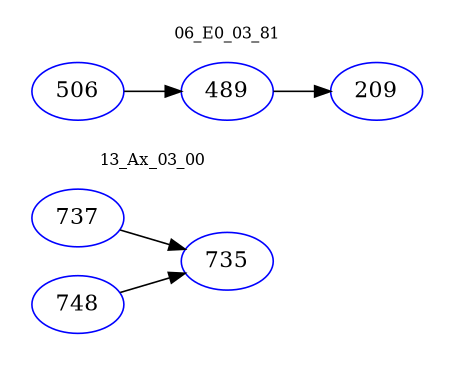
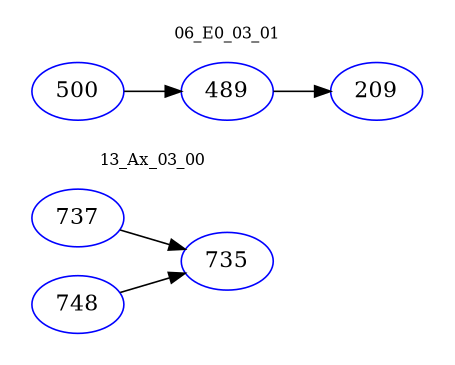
(227, 34) -> (227, 34)
(78, 91) -> (78, 91)
